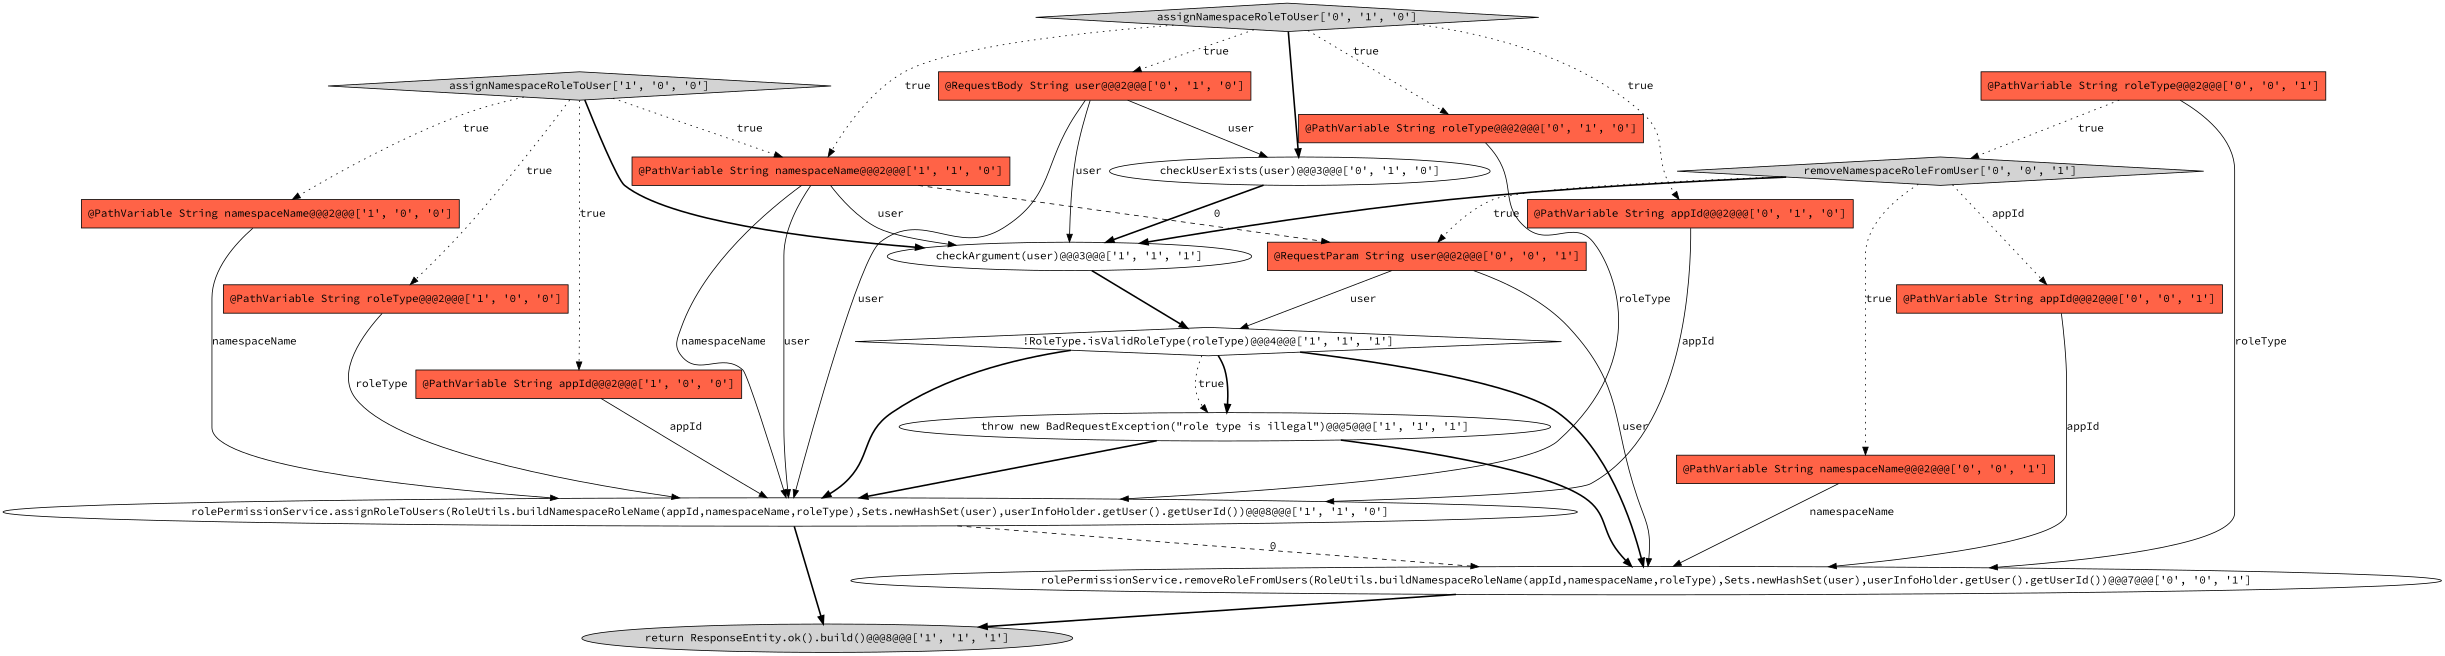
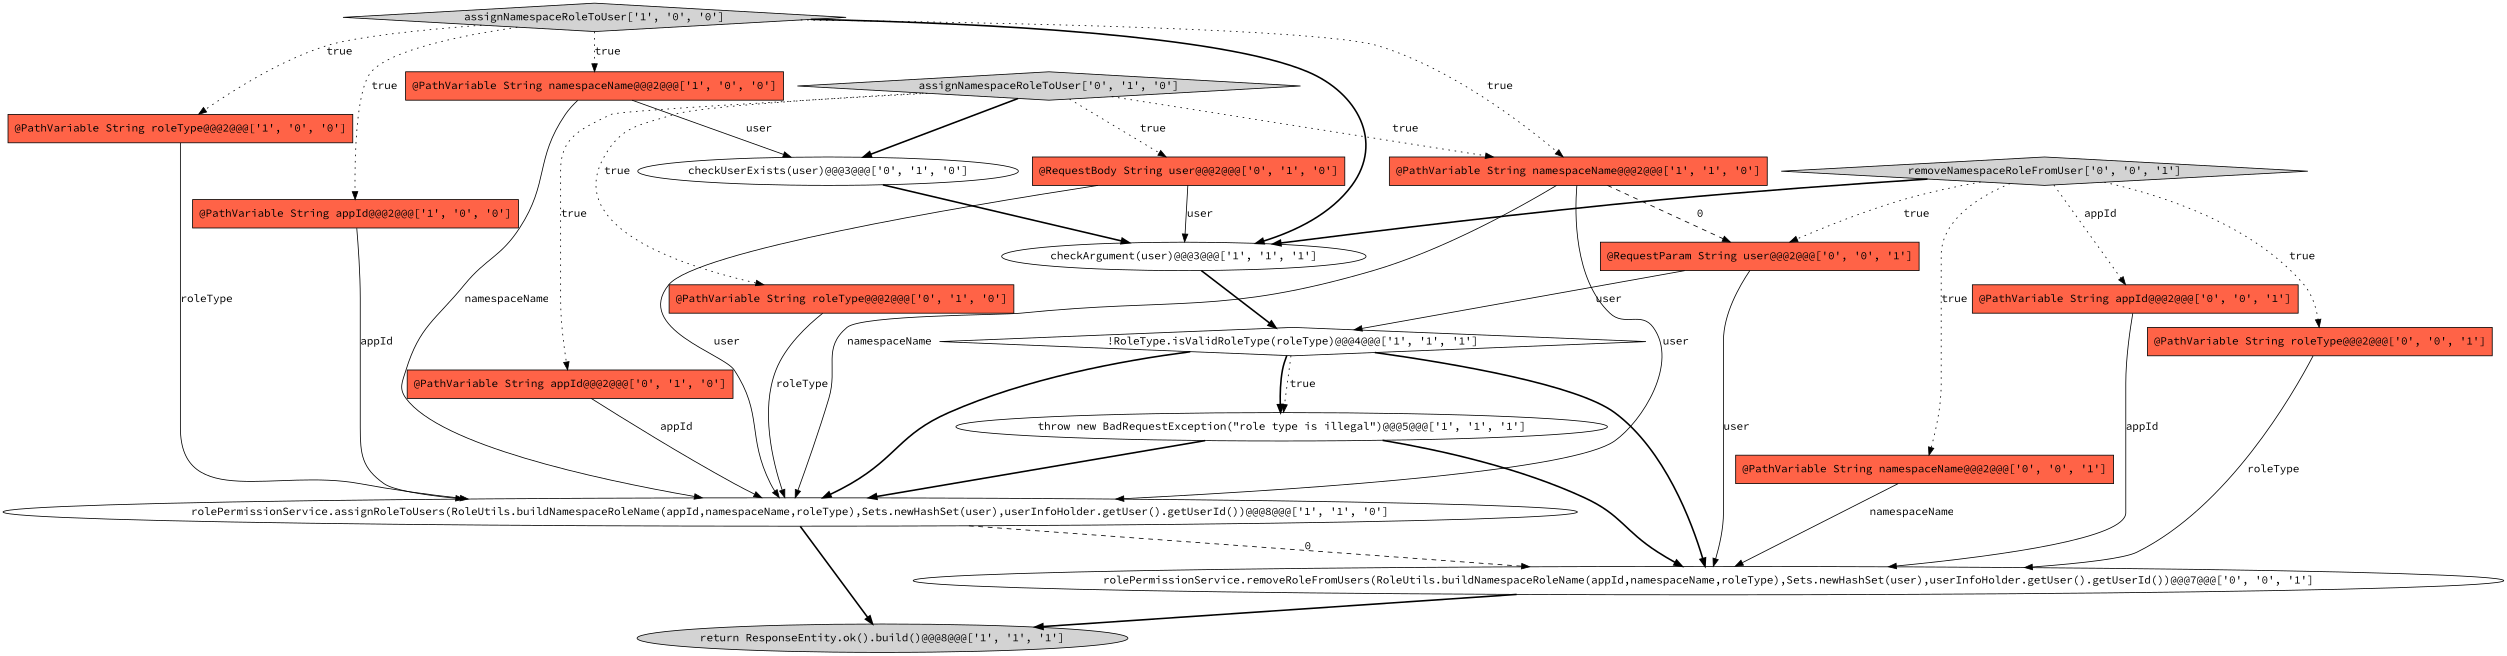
(1194, 127) -> (708, 127)
(2049, 128) -> (2229, 227)
(882, 230) -> none
